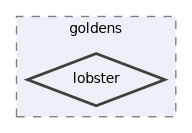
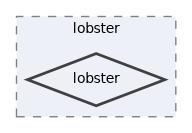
(96, 30) -> (96, 30)
